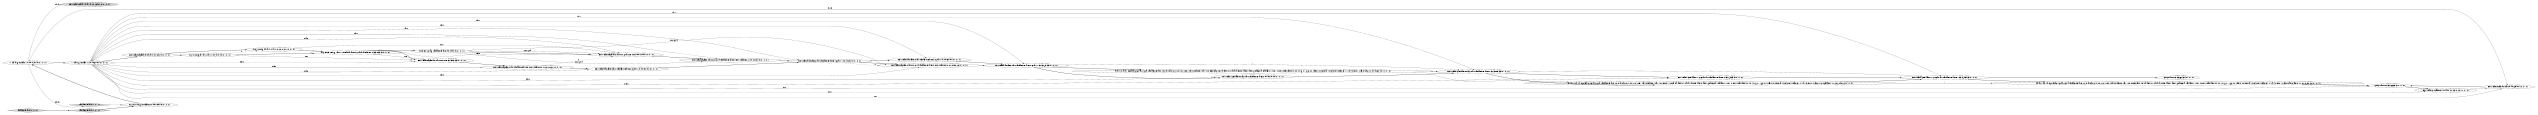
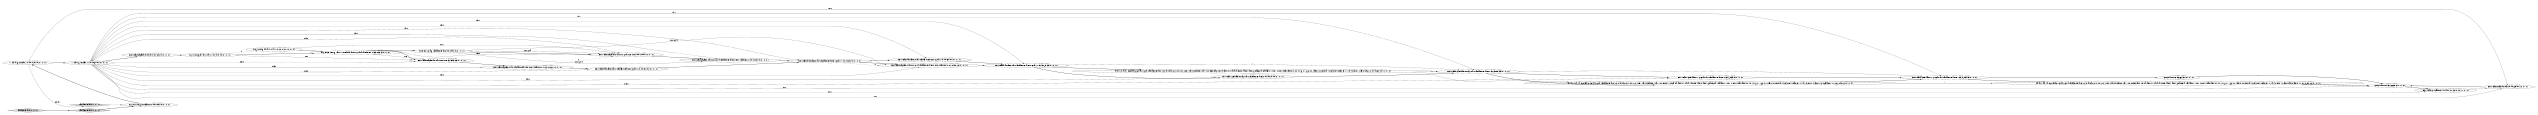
(90, 4) -> none
(830, 8) -> (830, 8)
(205, 51) -> none
none -> (2290, 76)
